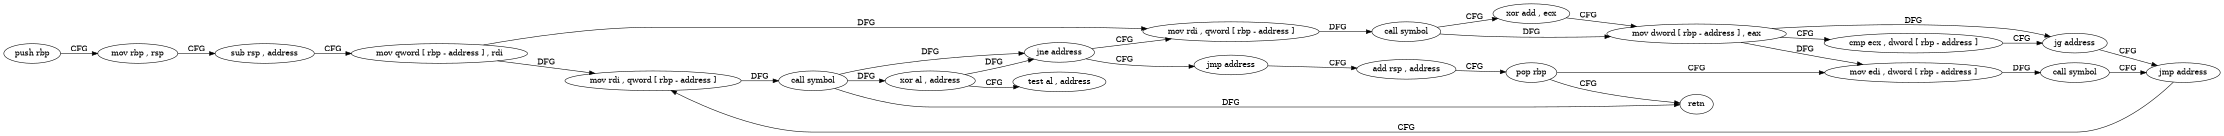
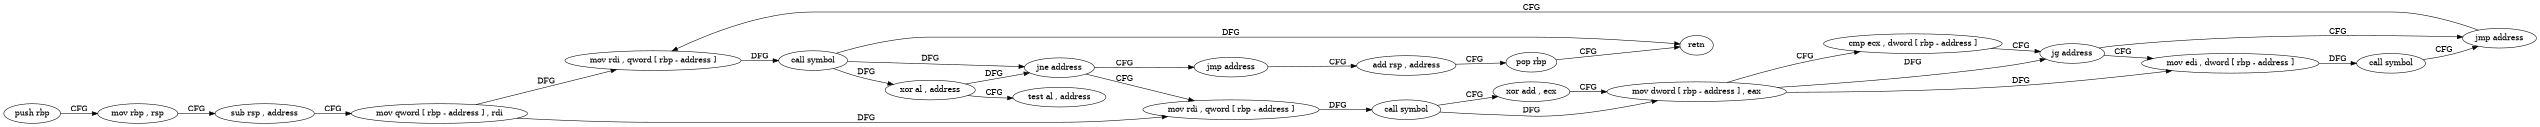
(1688, 73) -> (2126, 57)
